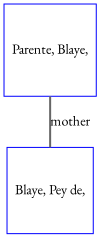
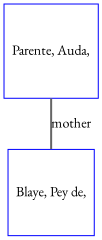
(50, 50) -> (51, 51)
